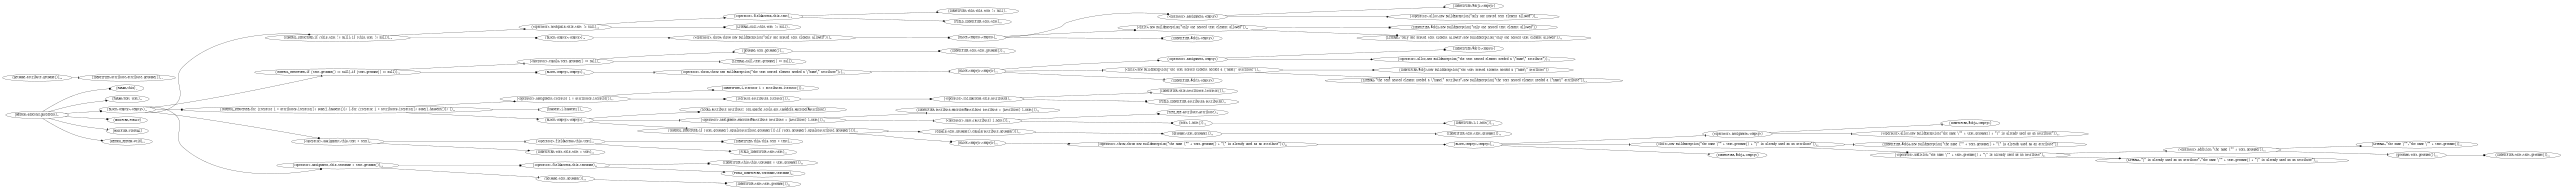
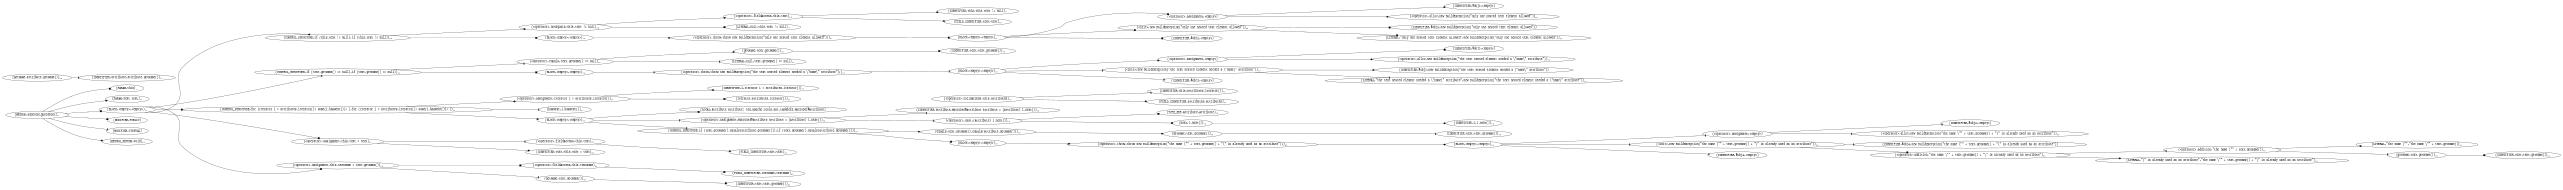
(865, 99) -> none
(1084, 100) -> (1084, 100)
(763, 142) -> none
(763, 163) -> none
(664, 169) -> (664, 169)
